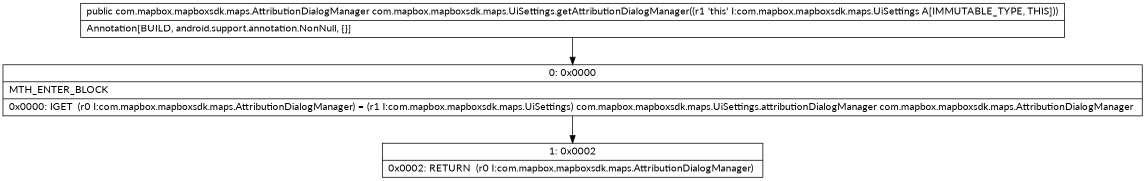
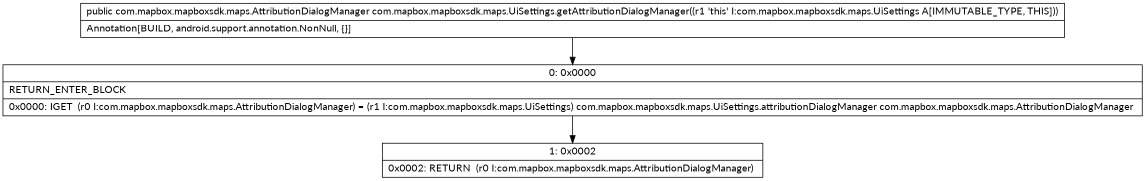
(59, 90) -> (68, 90)
